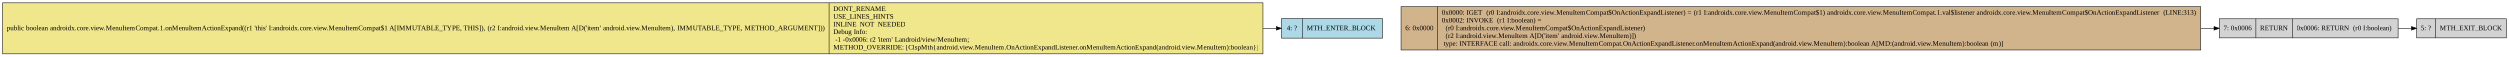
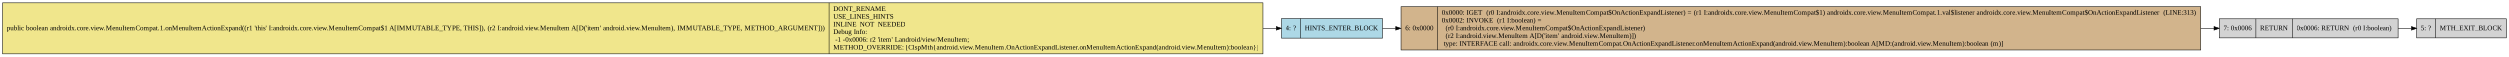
(1341, 28) -> (1342, 28)
none -> (1389, 28)
